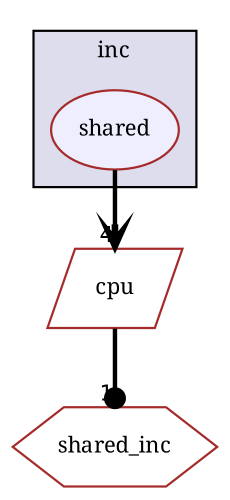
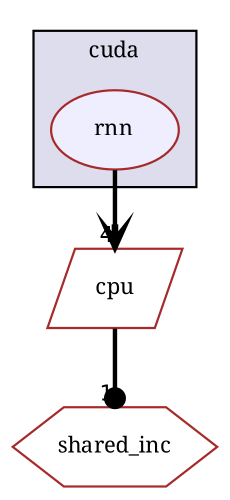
(115, 52) -> (115, 52)
(115, 130) -> (115, 130)
